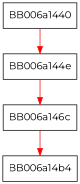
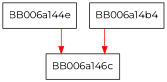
(40, 16) -> none
(40, 139) -> (105, 37)
